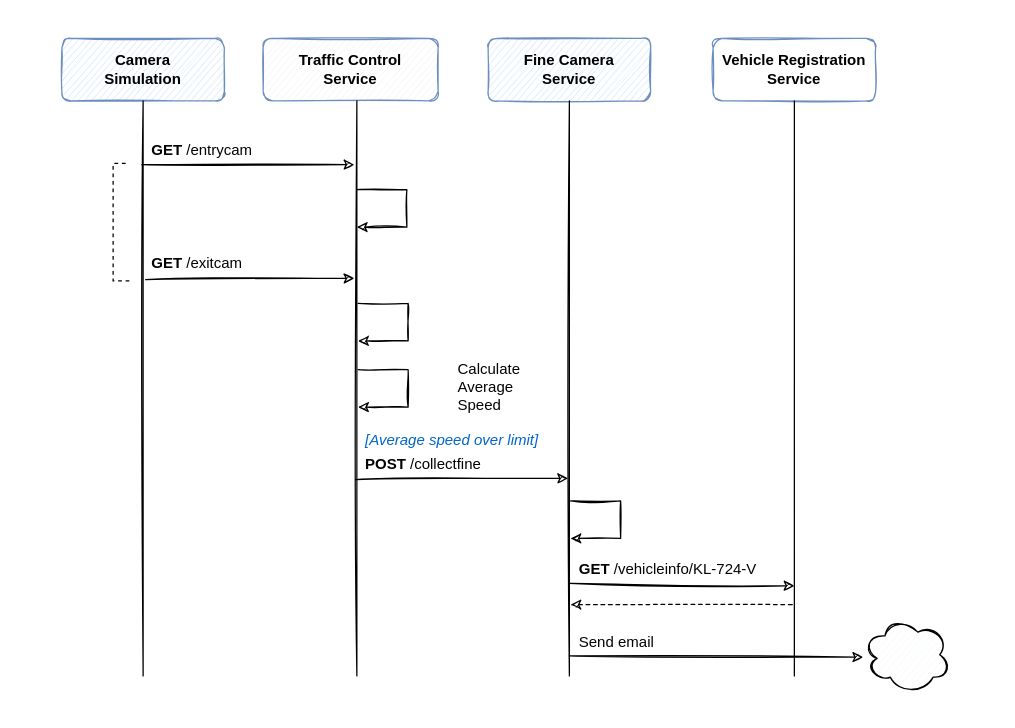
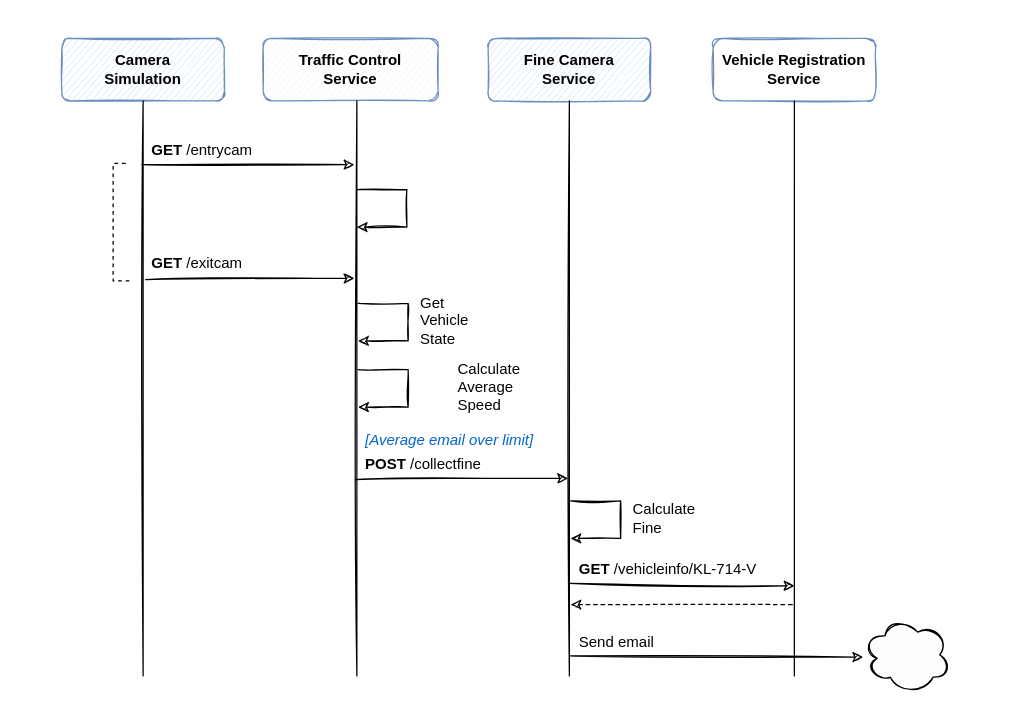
none -> (443, 321)
(463, 441) -> (459, 441)
none -> (656, 518)
(677, 569) -> (677, 569)
